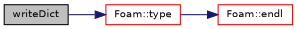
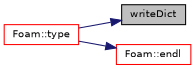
(82, 15) -> (95, 25)
